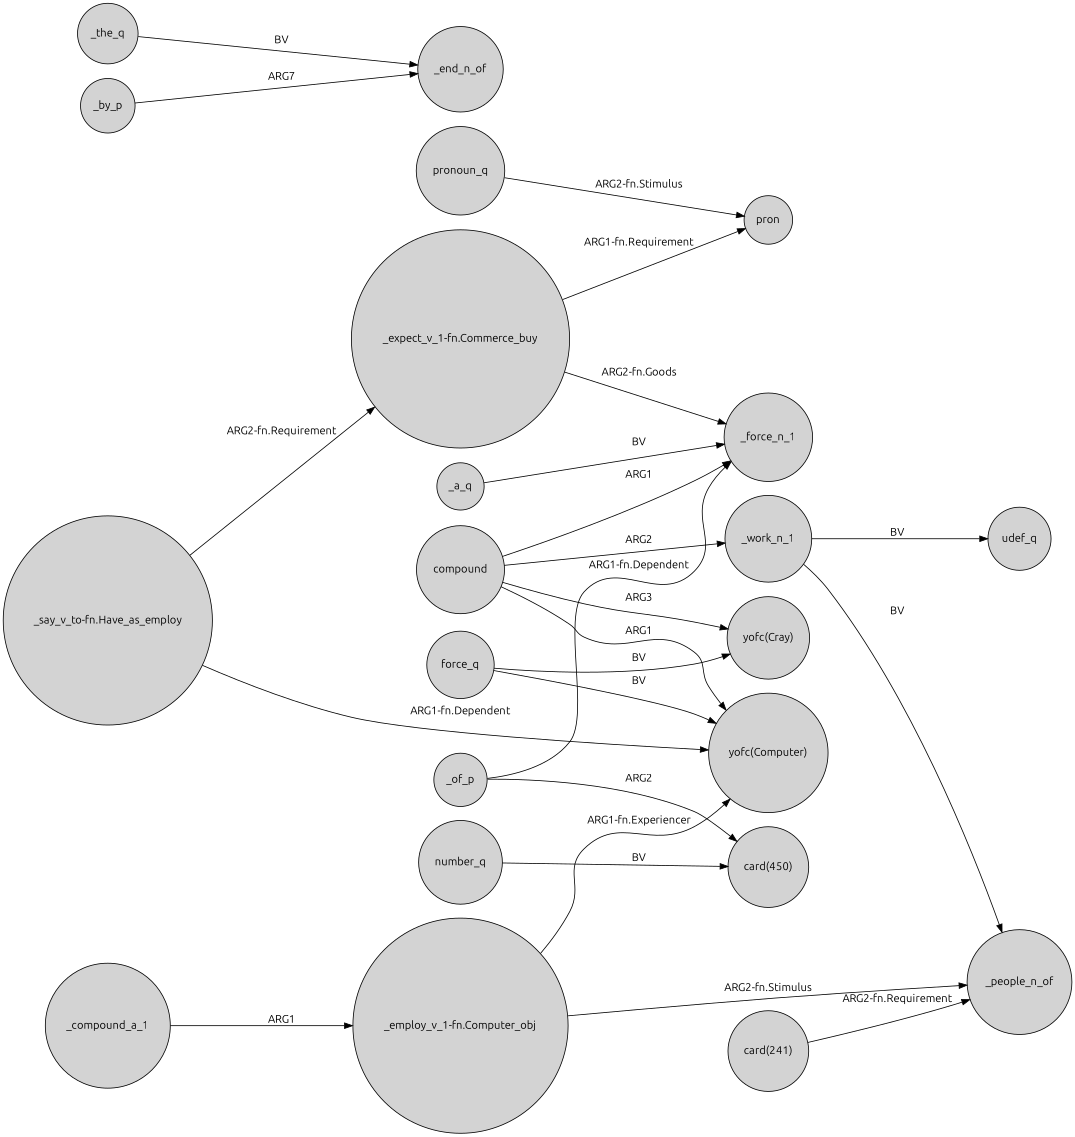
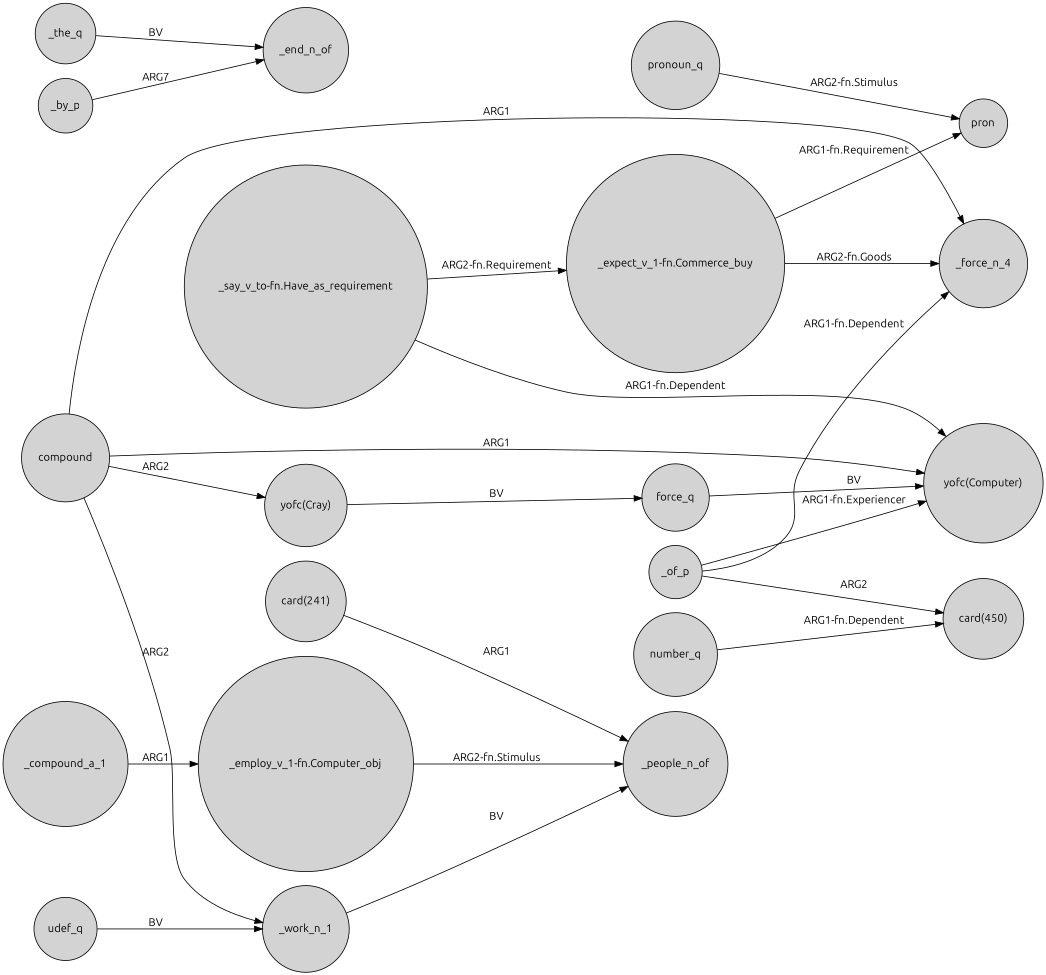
(768, 437) -> (983, 264)
(460, 486) -> none
(896, 539) -> (176, 929)
(639, 598) -> (156, 467)
(108, 620) -> (306, 287)
(609, 672) -> (491, 501)
(598, 838) -> (810, 535)
(639, 858) -> (854, 621)
(898, 999) -> (497, 652)
